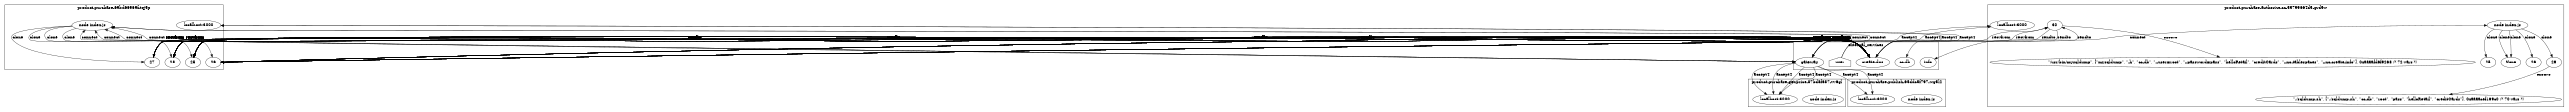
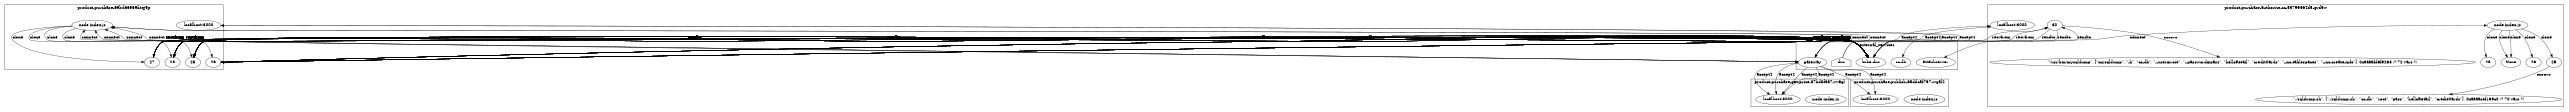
(1840, 62) -> (1841, 62)
(1873, 62) -> (1871, 62)
(1928, 62) -> (1936, 62)
